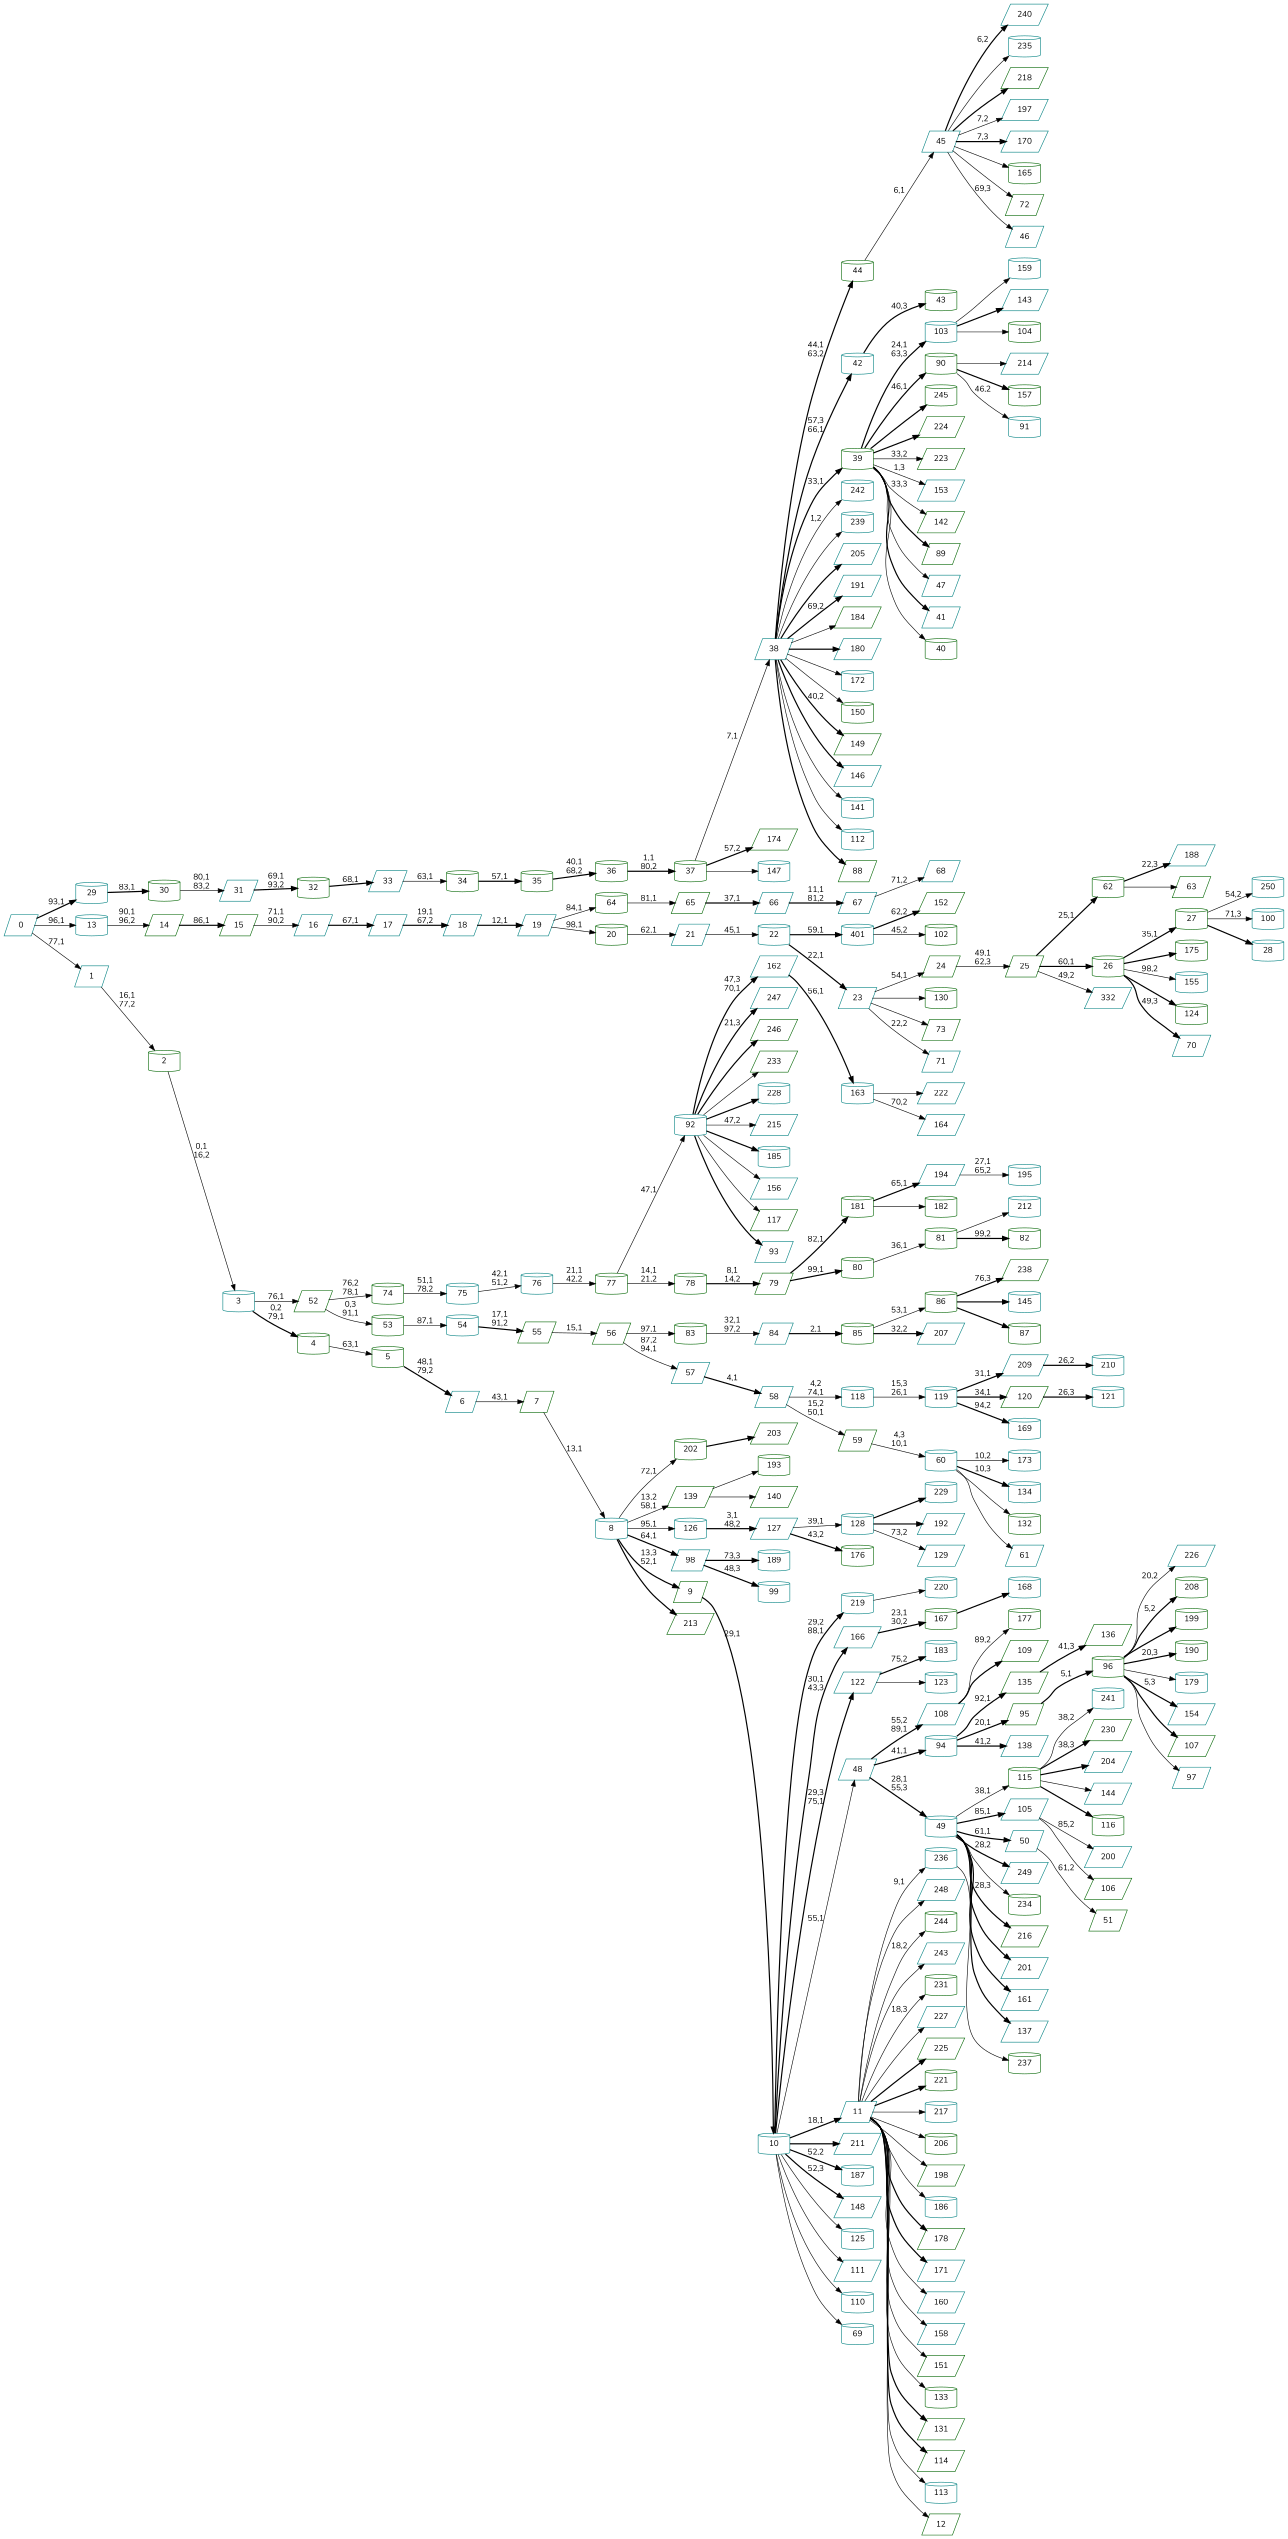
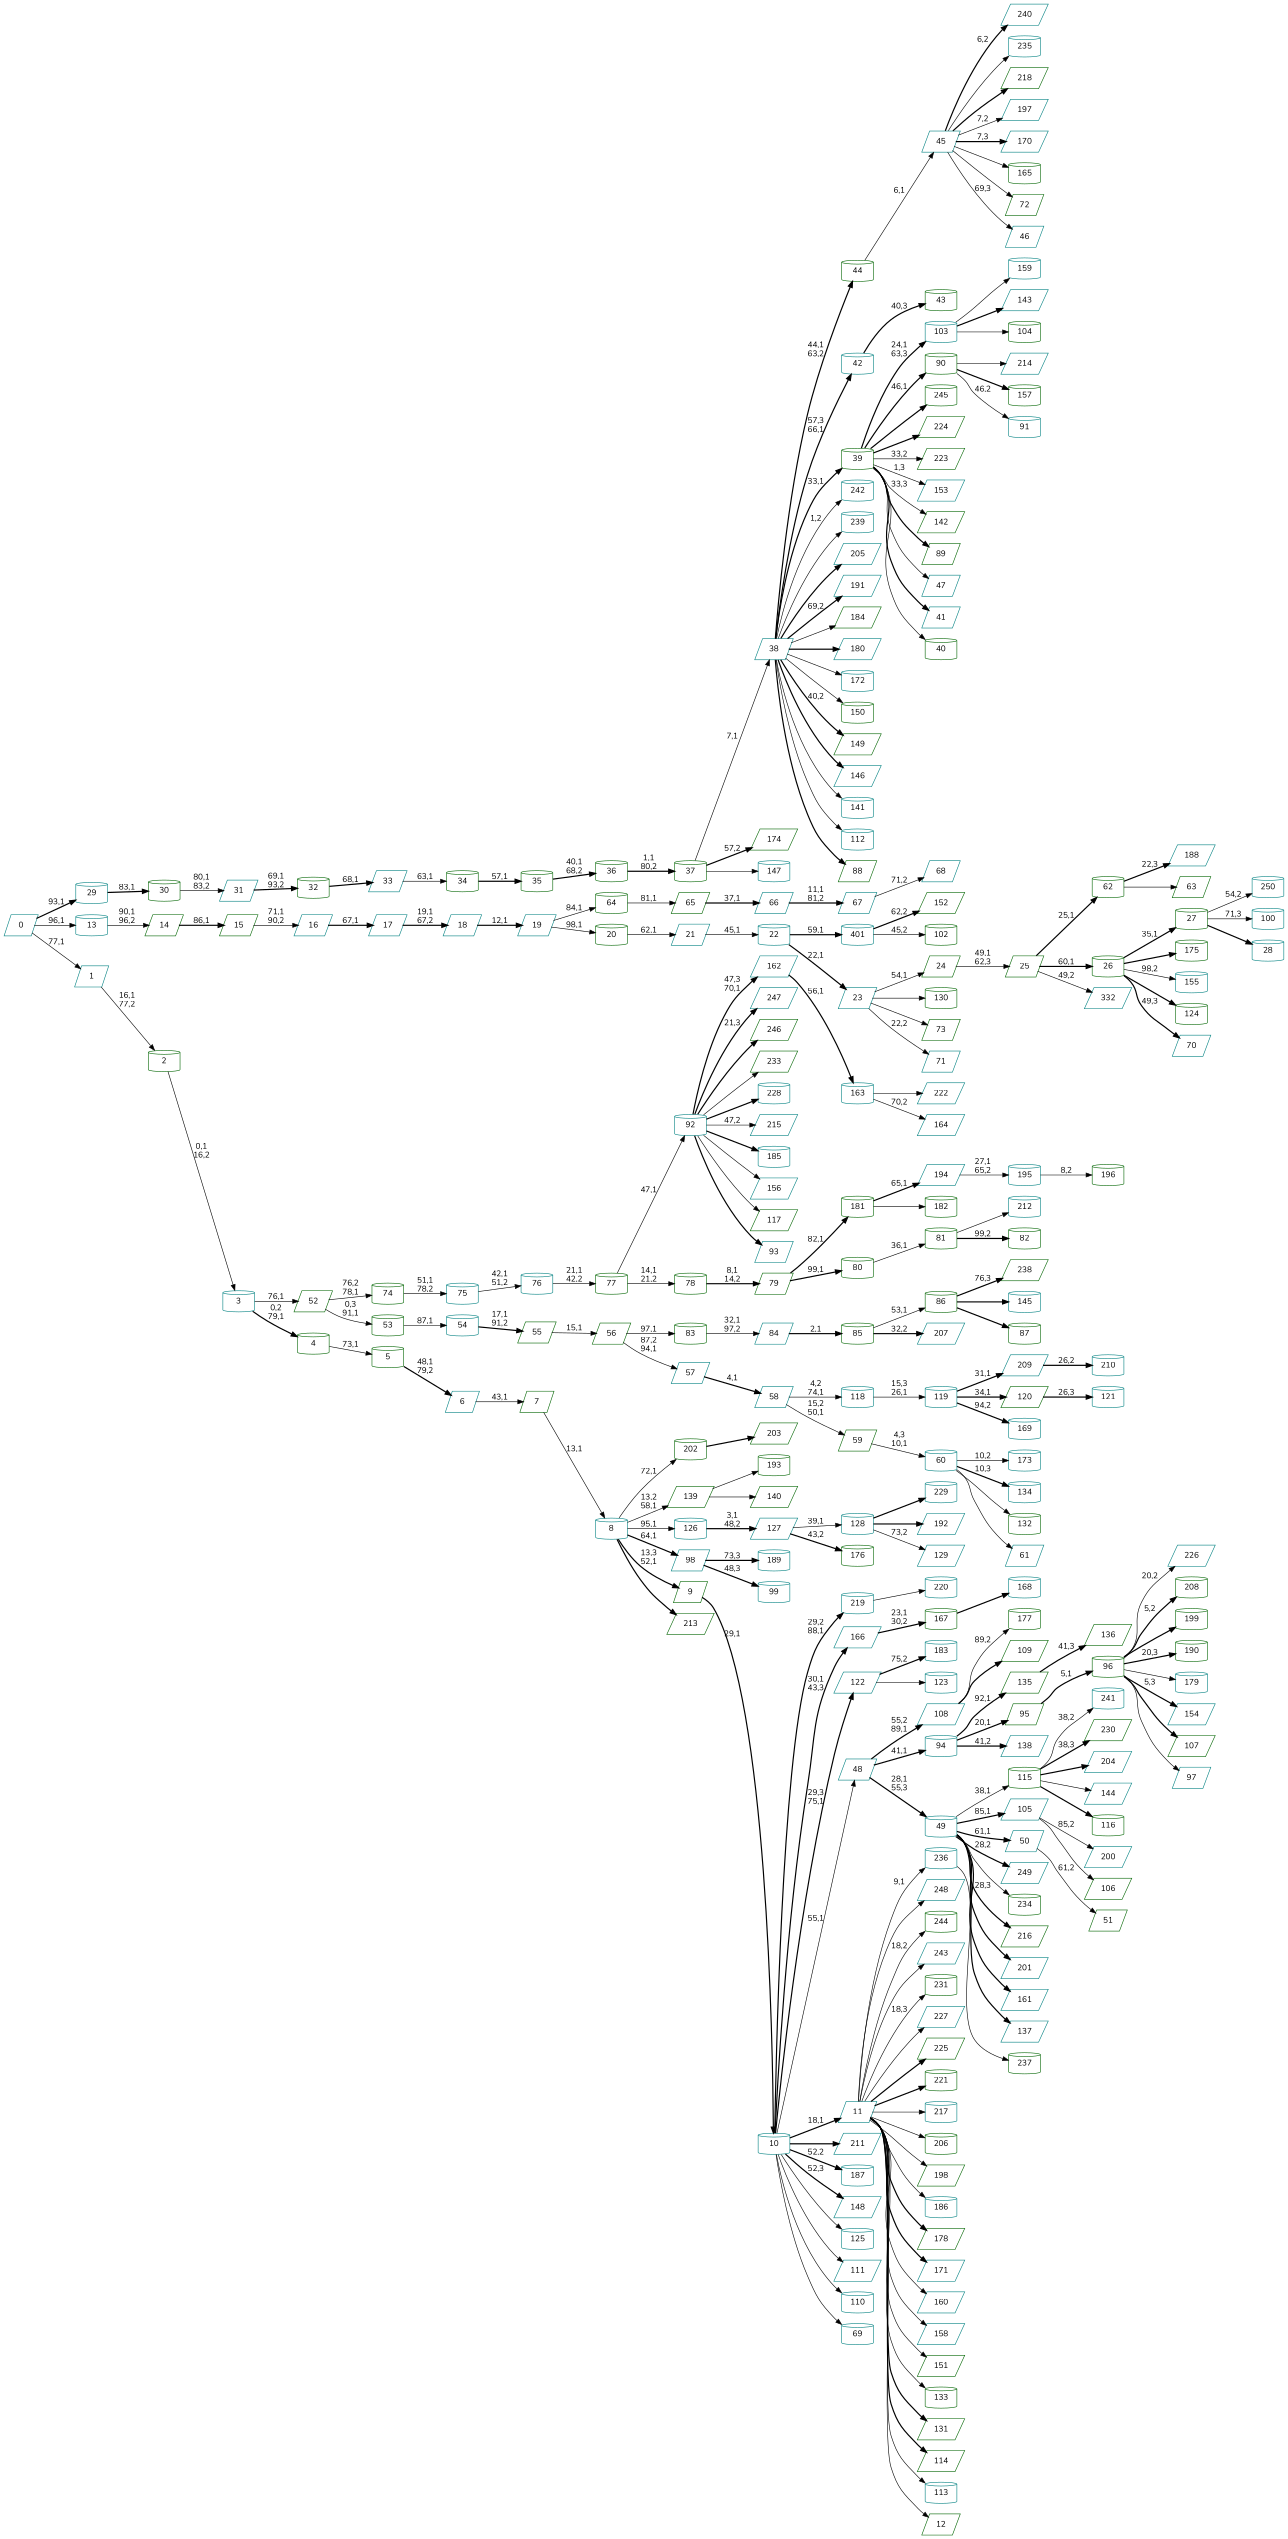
none -> (1108, 1175)
(351, 1344) -> (351, 1344)
